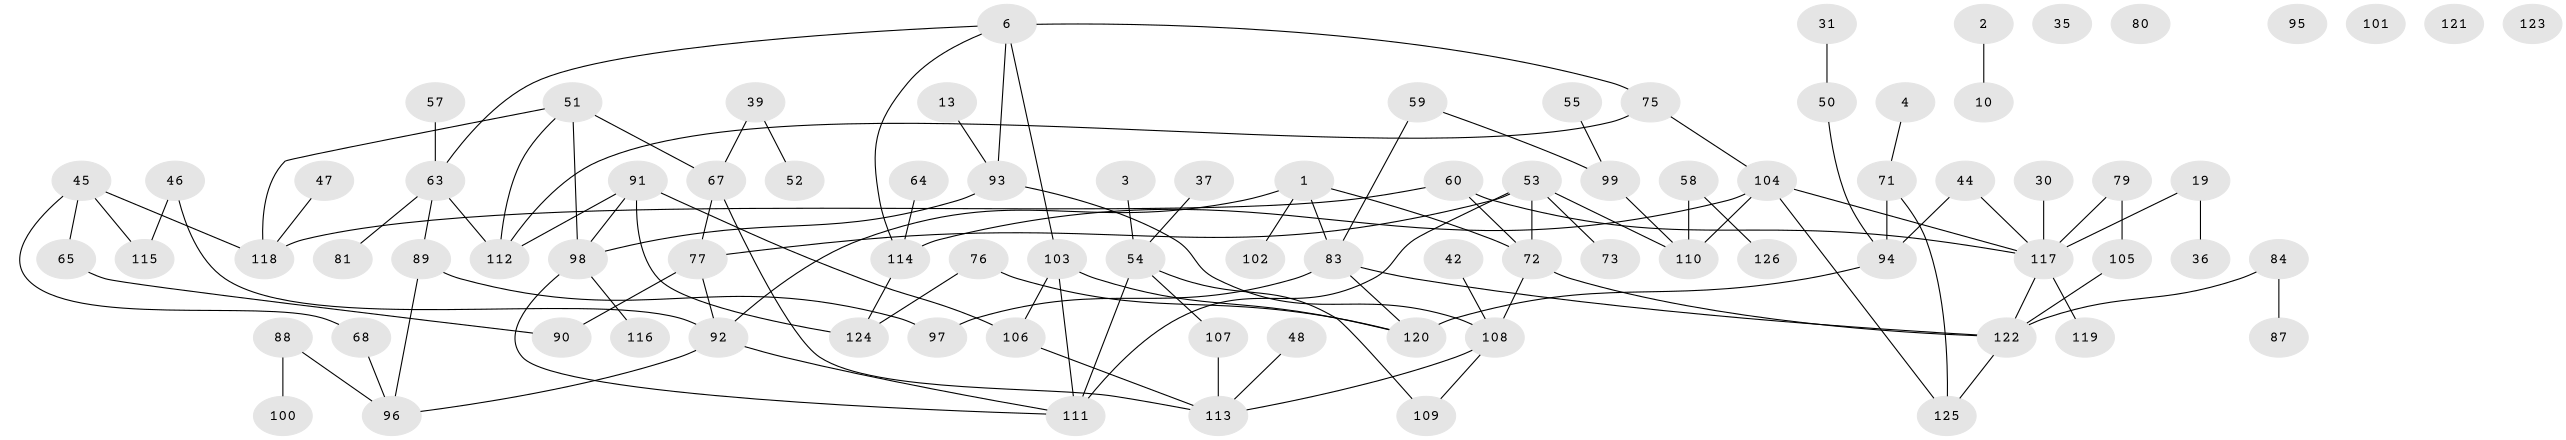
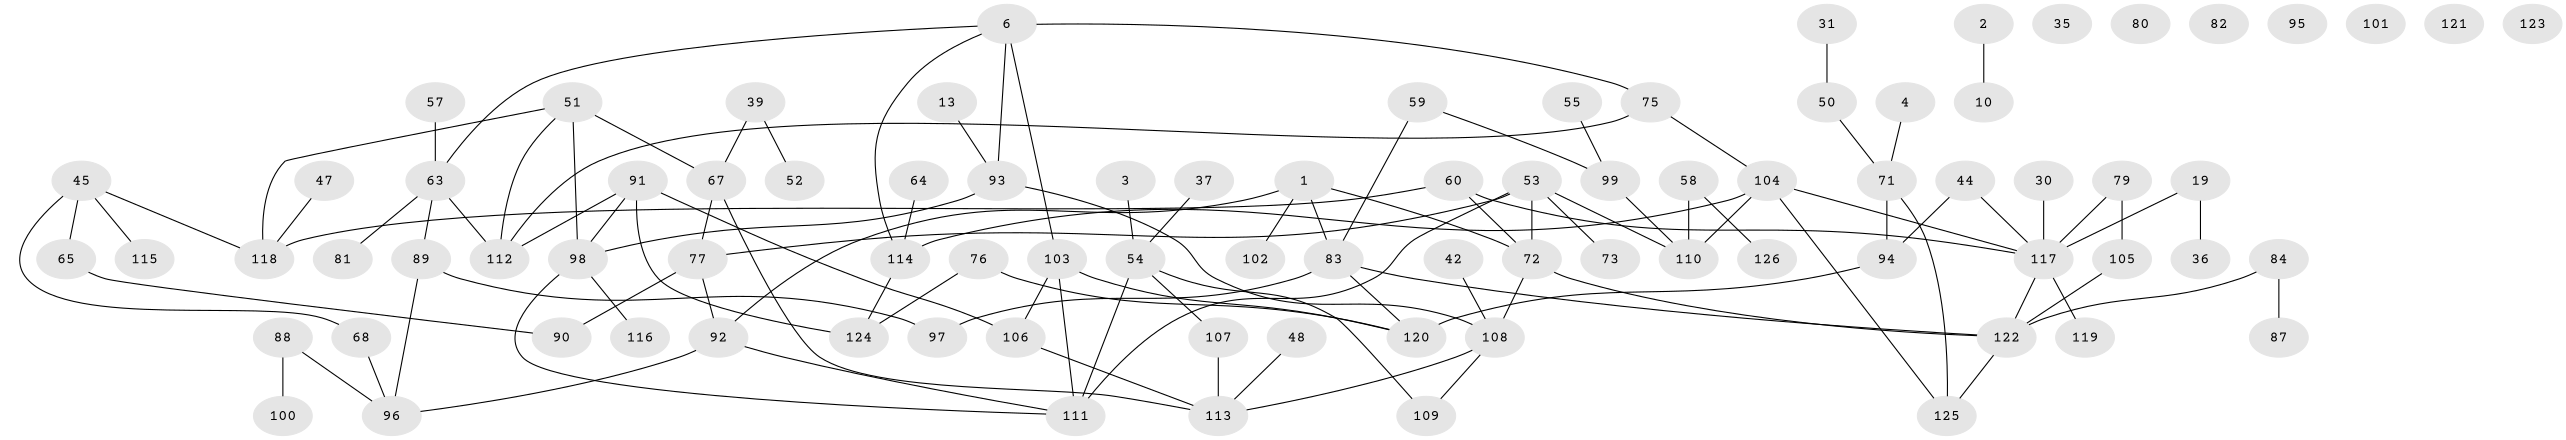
none -> (2219, 24)
(175, 181) -> none
(1842, 185) -> (1857, 142)
